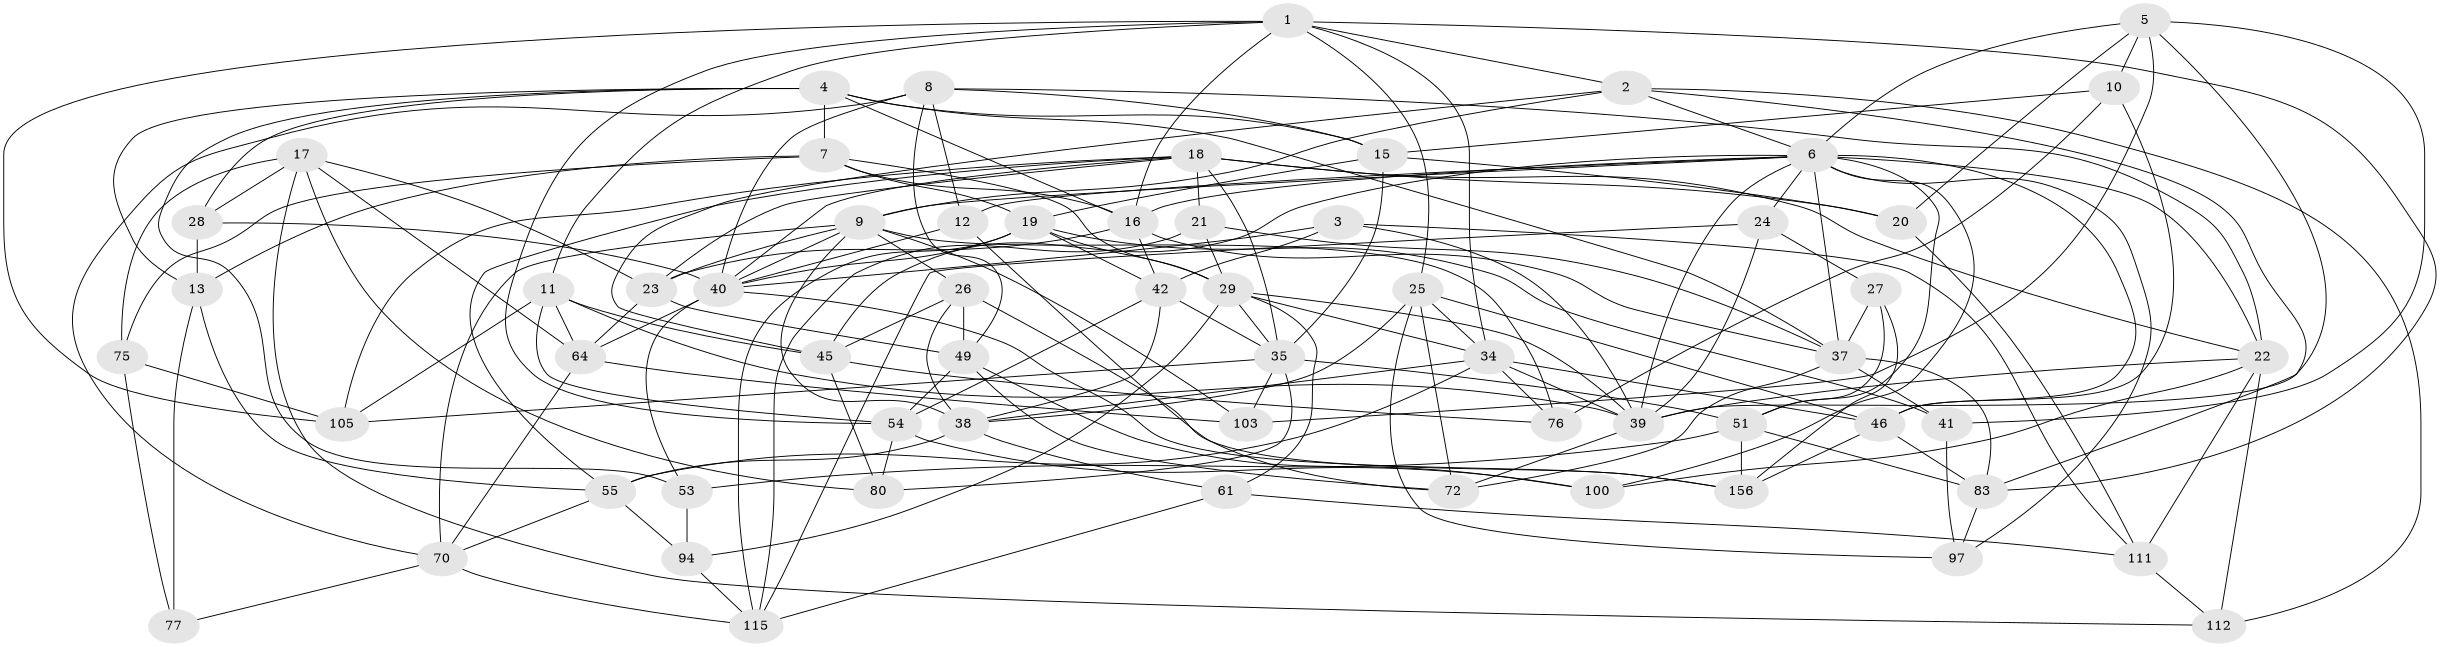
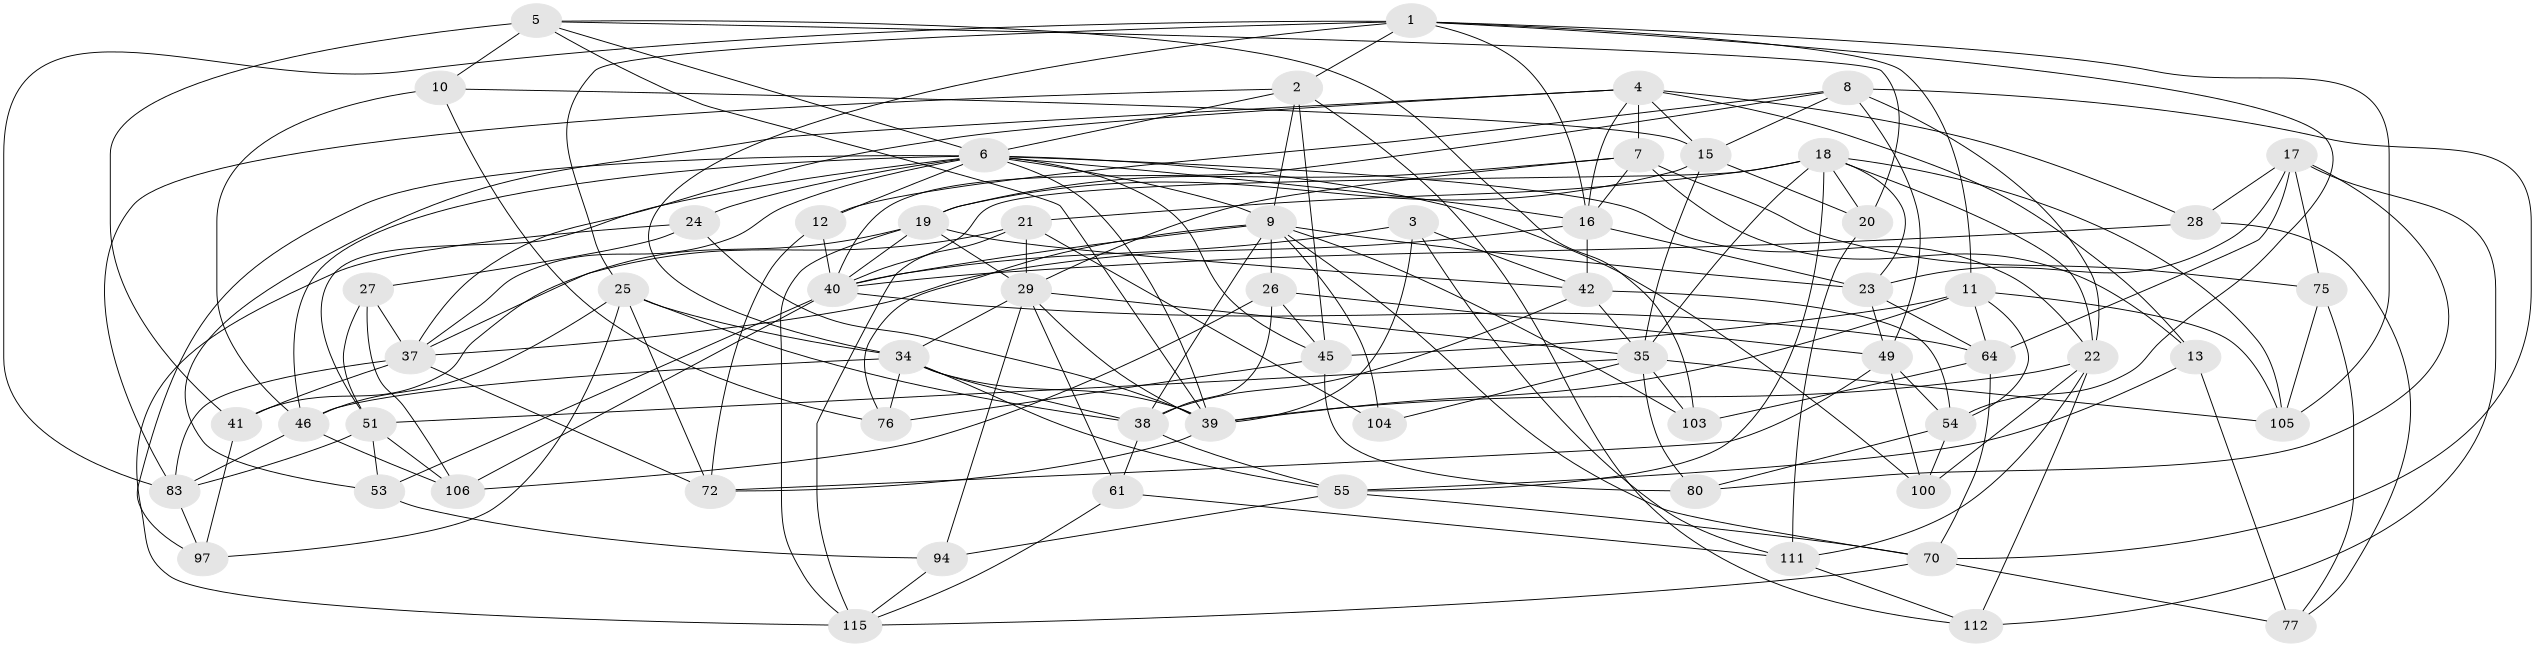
(197, 265) -> (2407, 378)
none -> (1380, 424)
(1741, 492) -> (458, 492)
